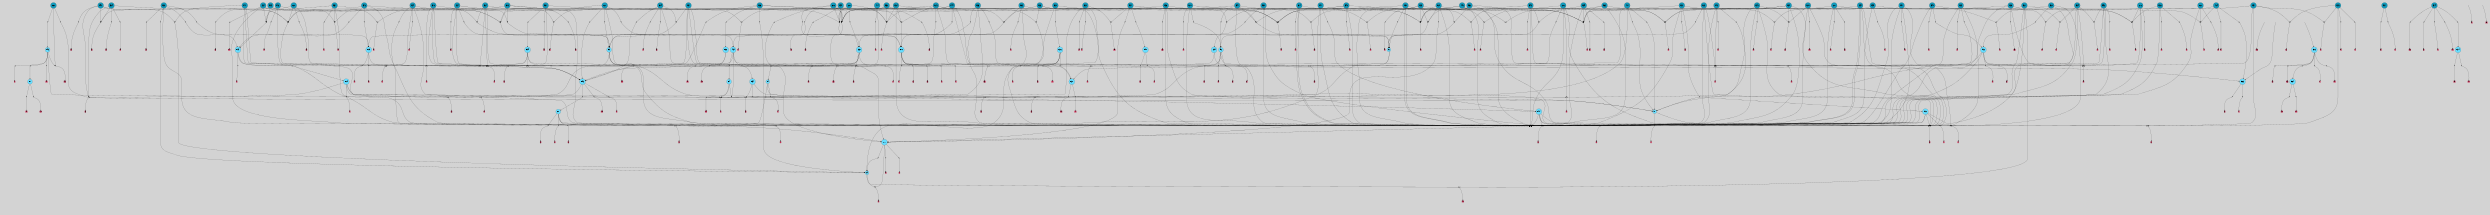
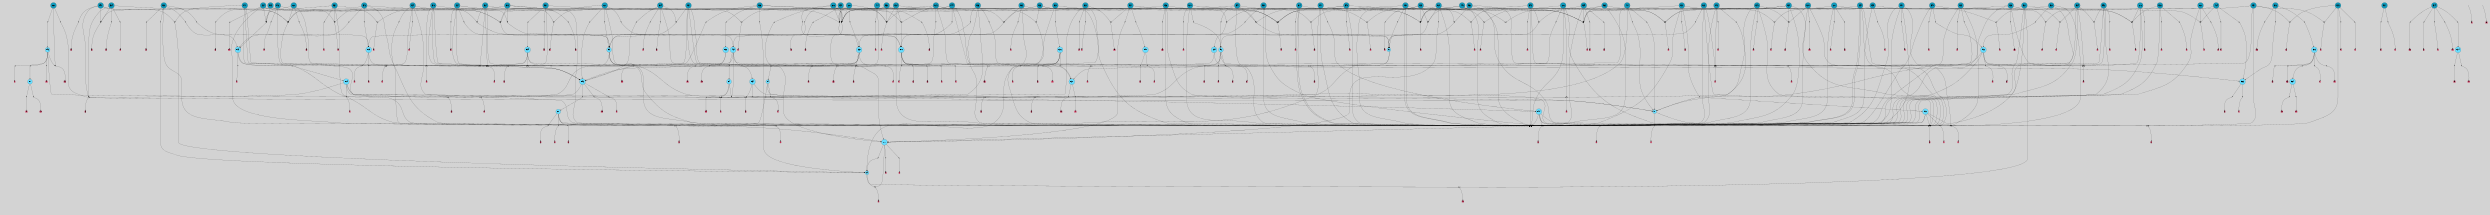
none -> (2275, 5)
